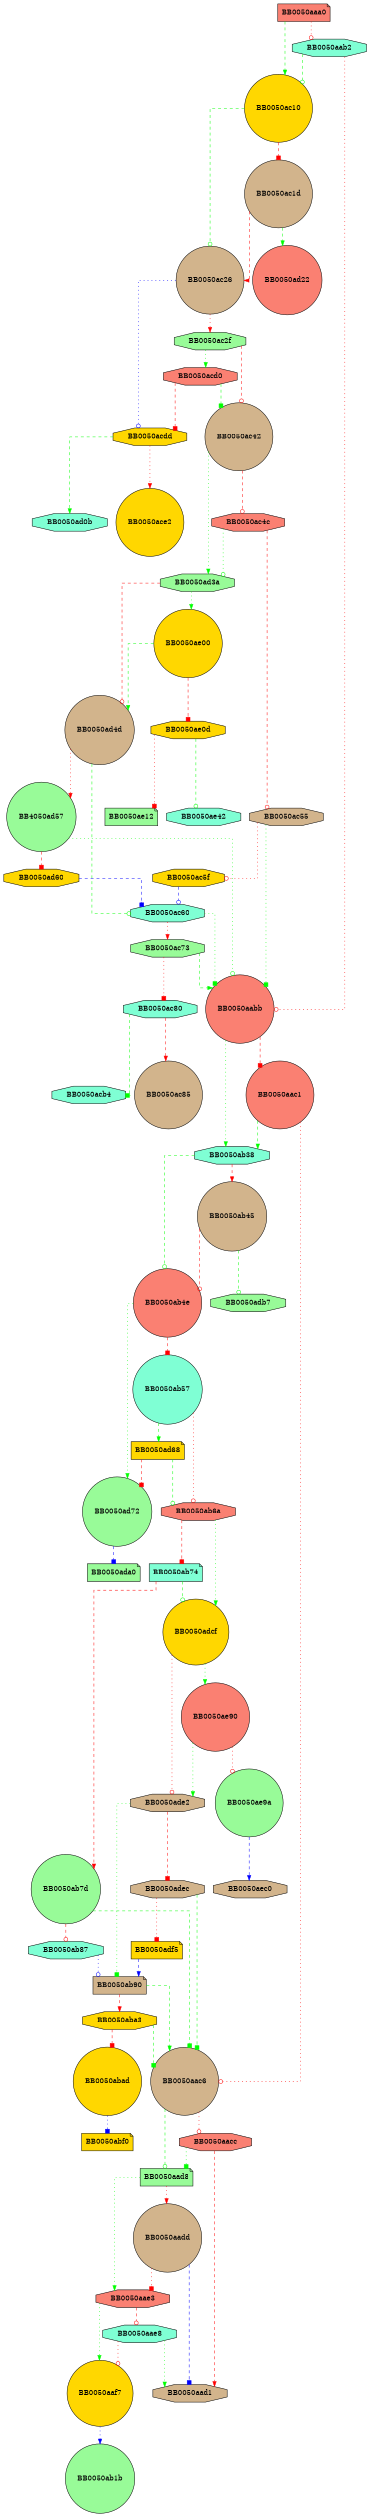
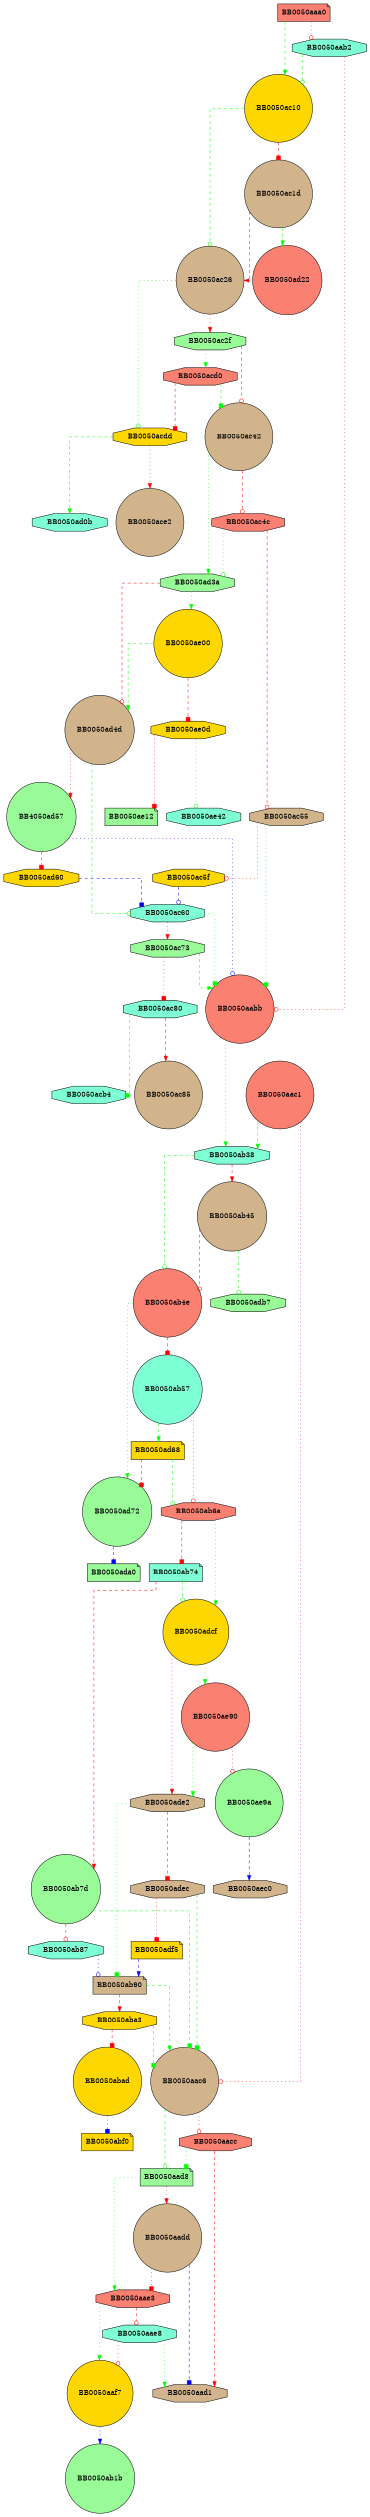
(138, 333) -> (138, 333)
(150, 522) -> (150, 522)
(196, 772) -> (196, 772)
(217, 839) -> (217, 839)
(260, 1050) -> none
(172, 1722) -> (172, 1722)
